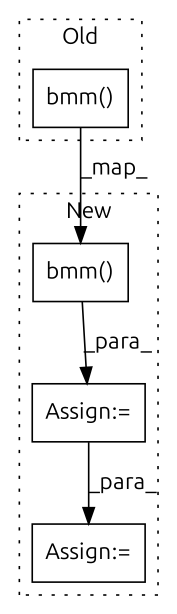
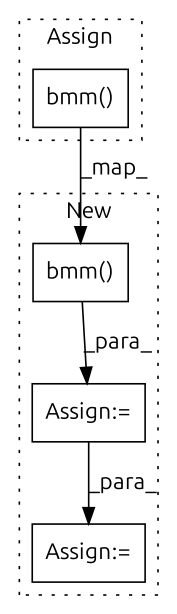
(81, 38) -> (81, 38)
